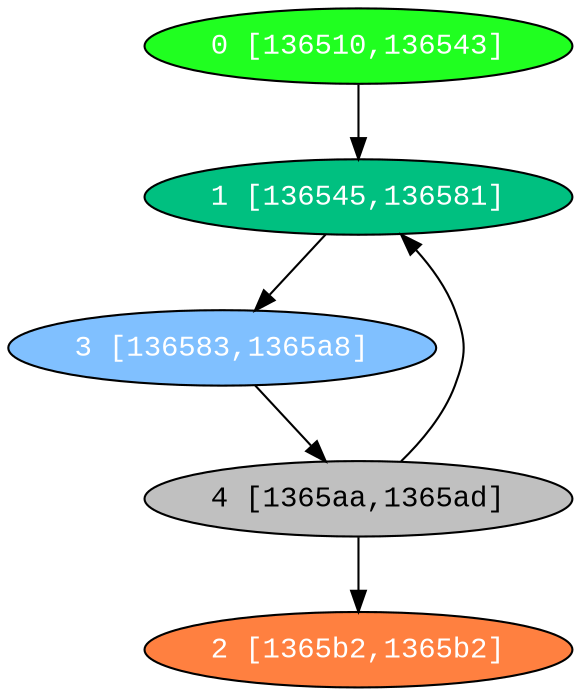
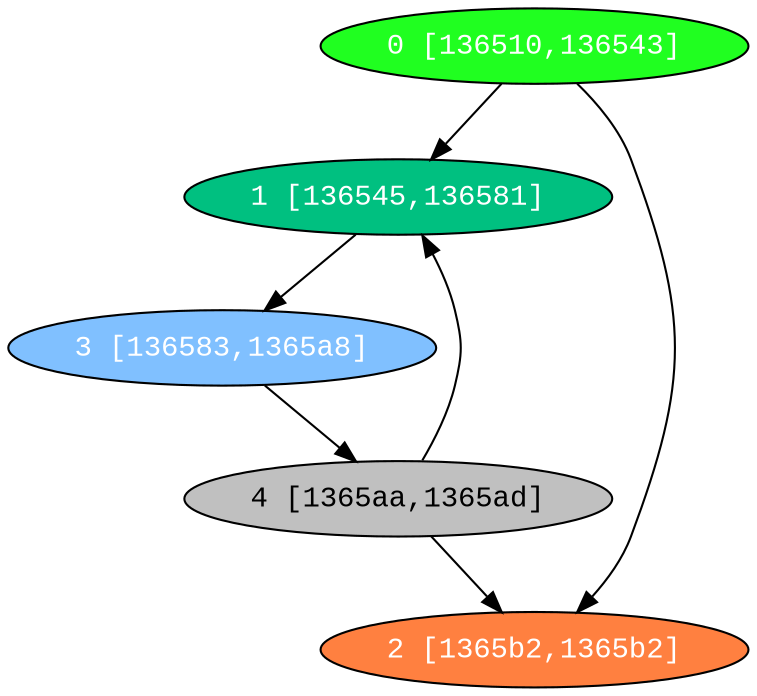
none -> (674, 337)
